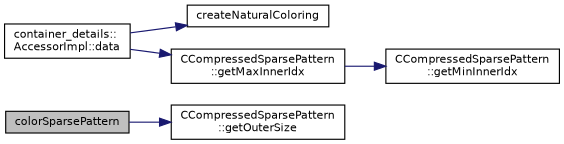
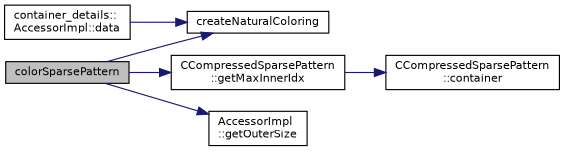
none -> (154, 49)
(145, 51) -> (144, 72)
(473, 66) -> (473, 72)
(258, 122) -> (258, 128)
